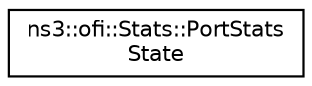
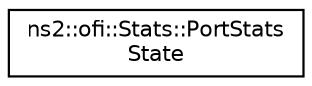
(156, 43) -> (156, 43)
